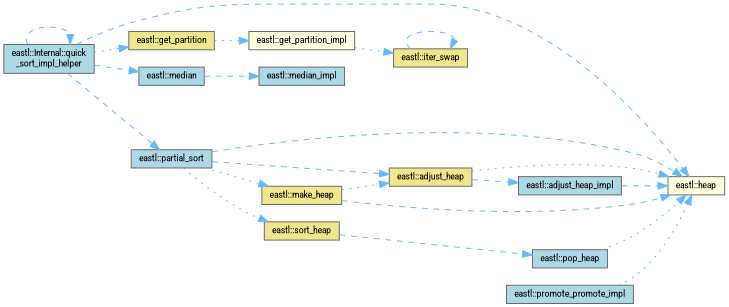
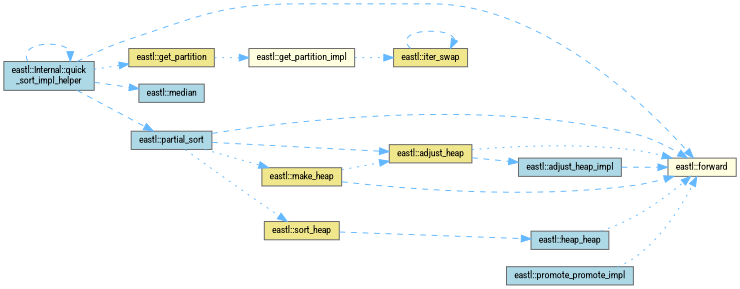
(302, 76) -> none
(696, 186) -> (702, 167)
(570, 259) -> (570, 240)
